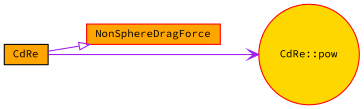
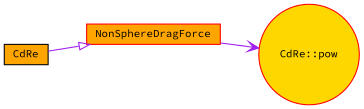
(148, 55) -> (234, 45)
